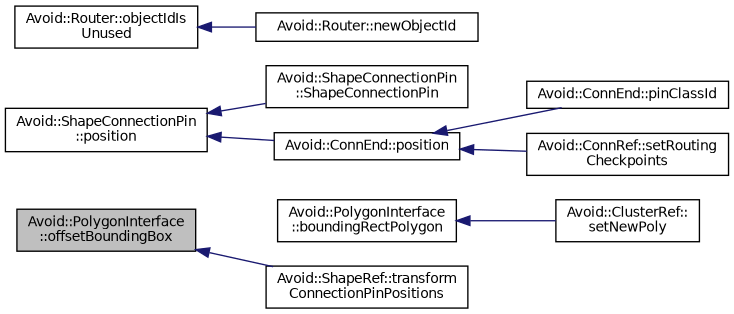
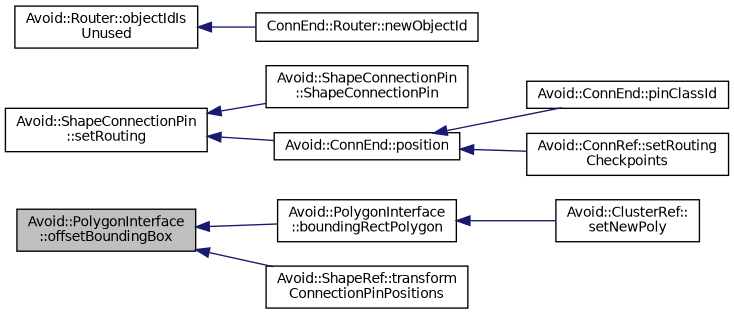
(367, 27) -> (367, 27)
(106, 130) -> (106, 130)
none -> (244, 225)
